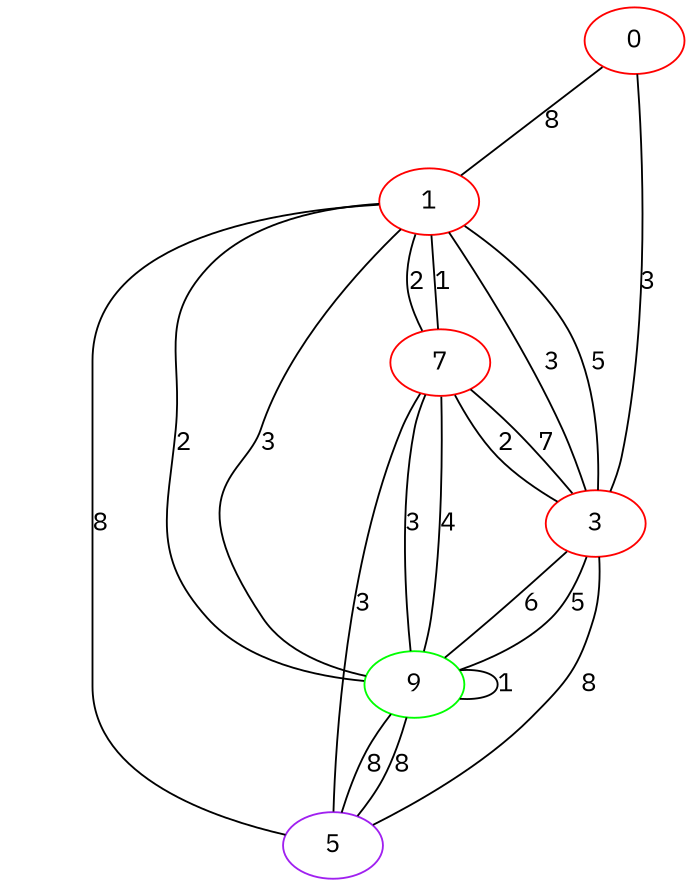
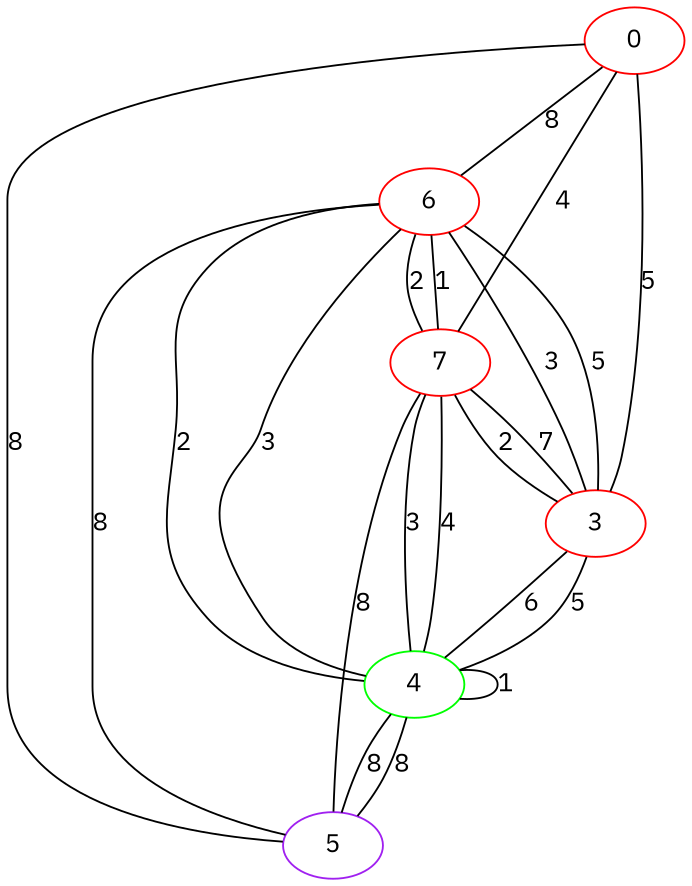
(429, 202) -> (429, 202)
none -> (537, 202)
(648, 282) -> (648, 282)
(364, 604) -> (364, 604)
(414, 684) -> (414, 684)
(527, 721) -> (7, 305)
